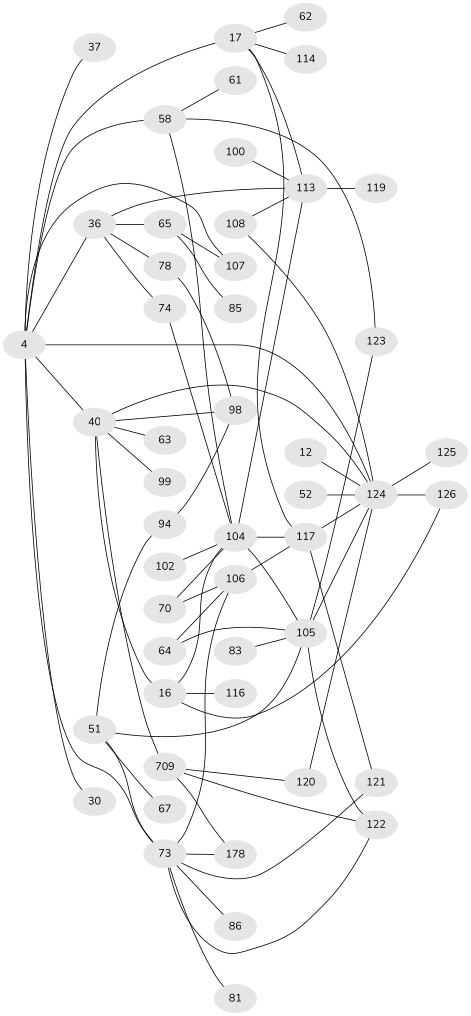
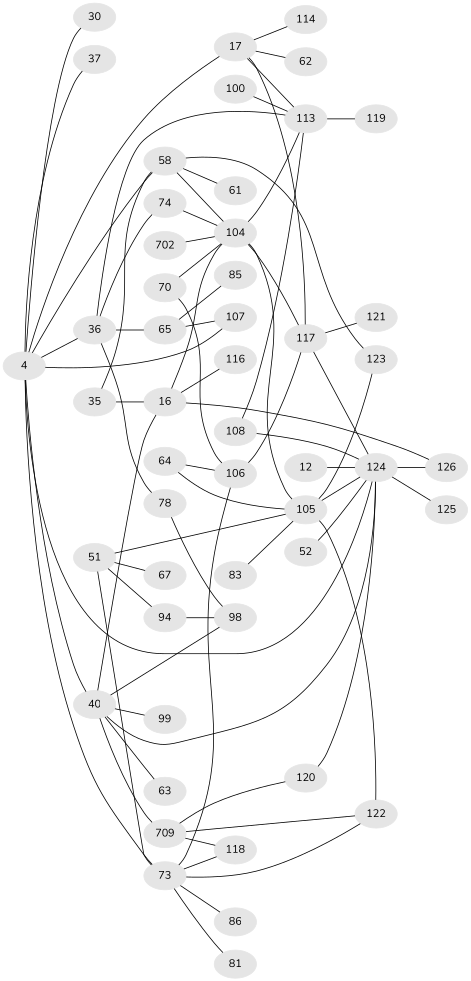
none -> (95, 402)
(165, 567) -> (165, 246)
(235, 855) -> (235, 850)
(281, 862) -> none
